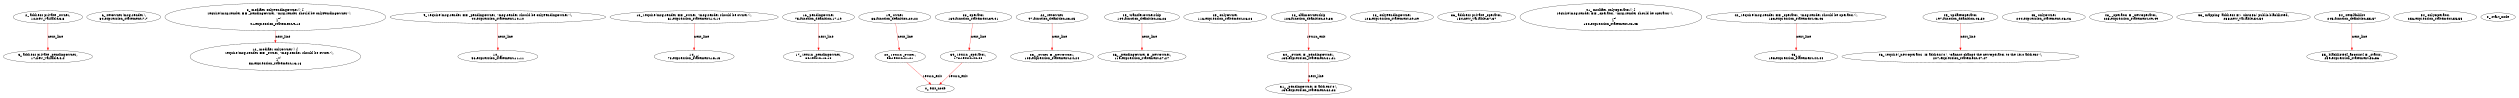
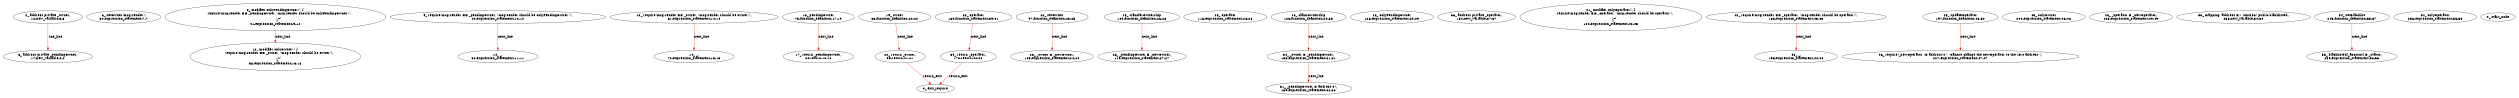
(1225, 17) -> (1225, 17)
(56, 37) -> (56, 37)
(1316, 37) -> (1316, 37)
(935, 89) -> (935, 89)
